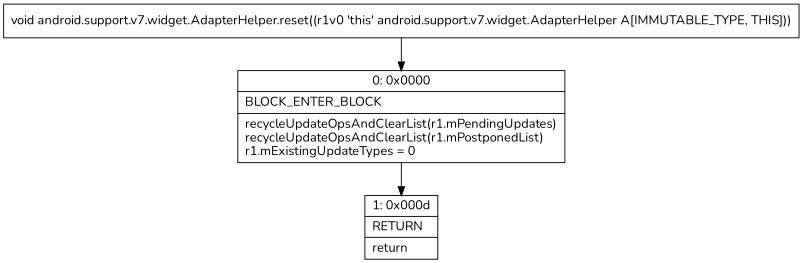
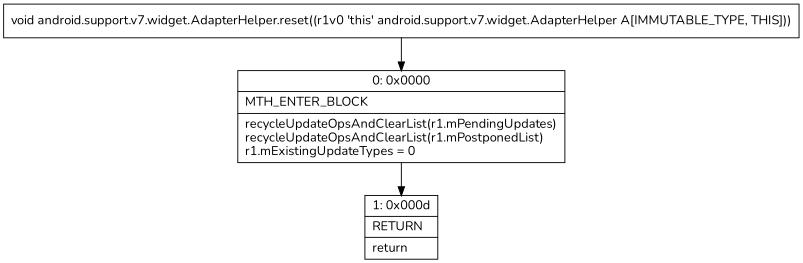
(314, 102) -> (307, 102)
